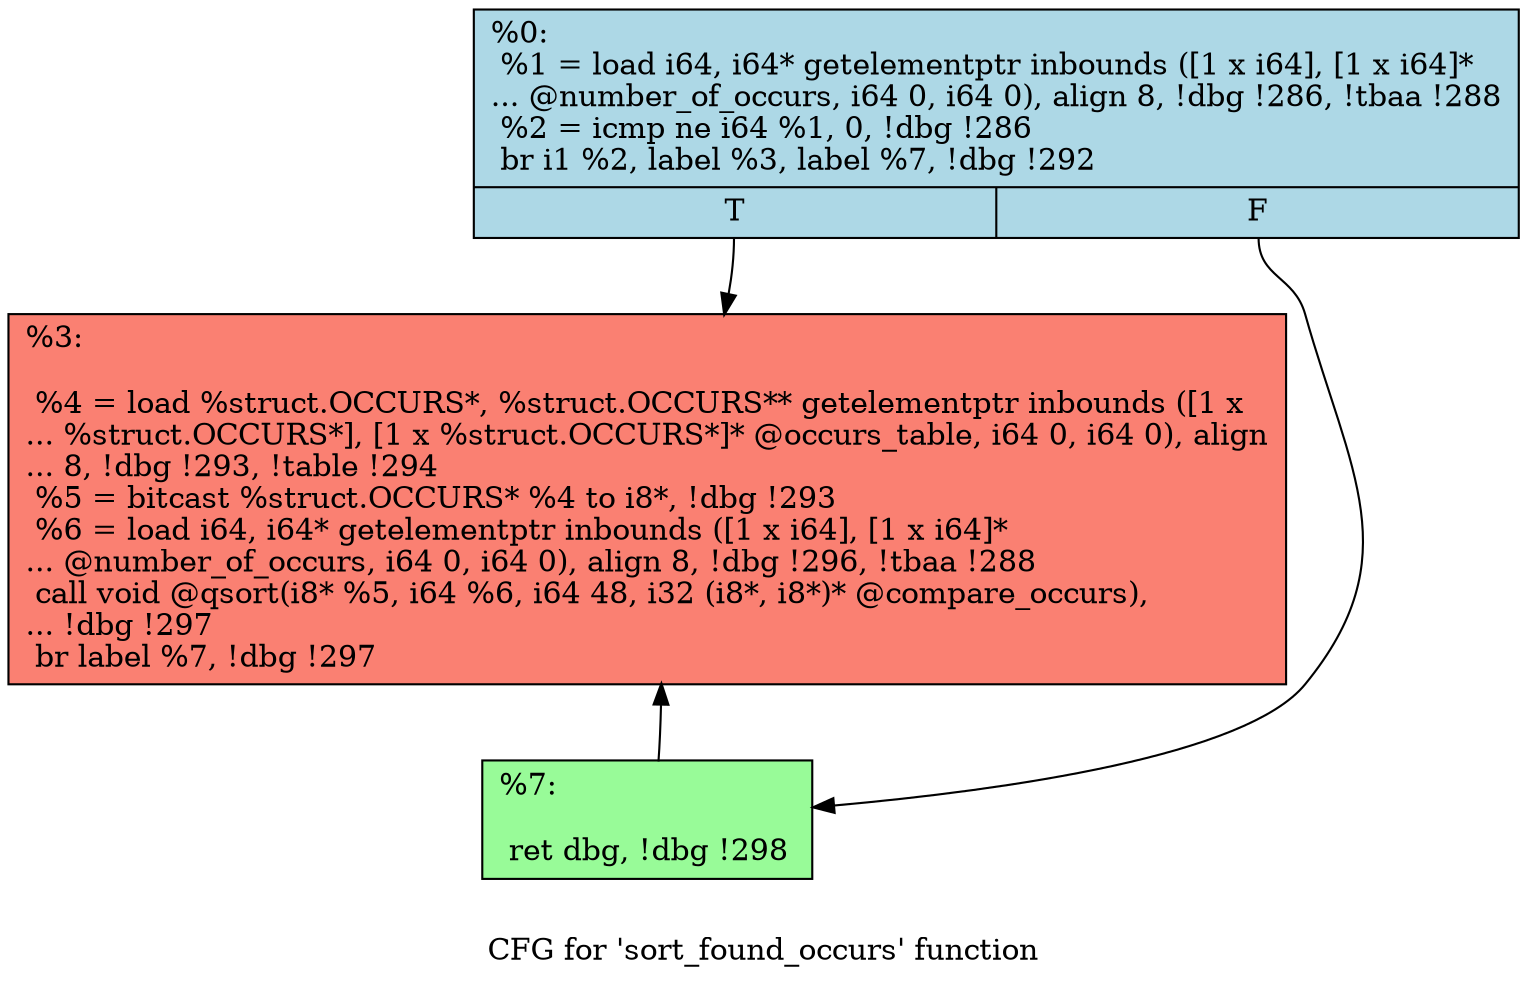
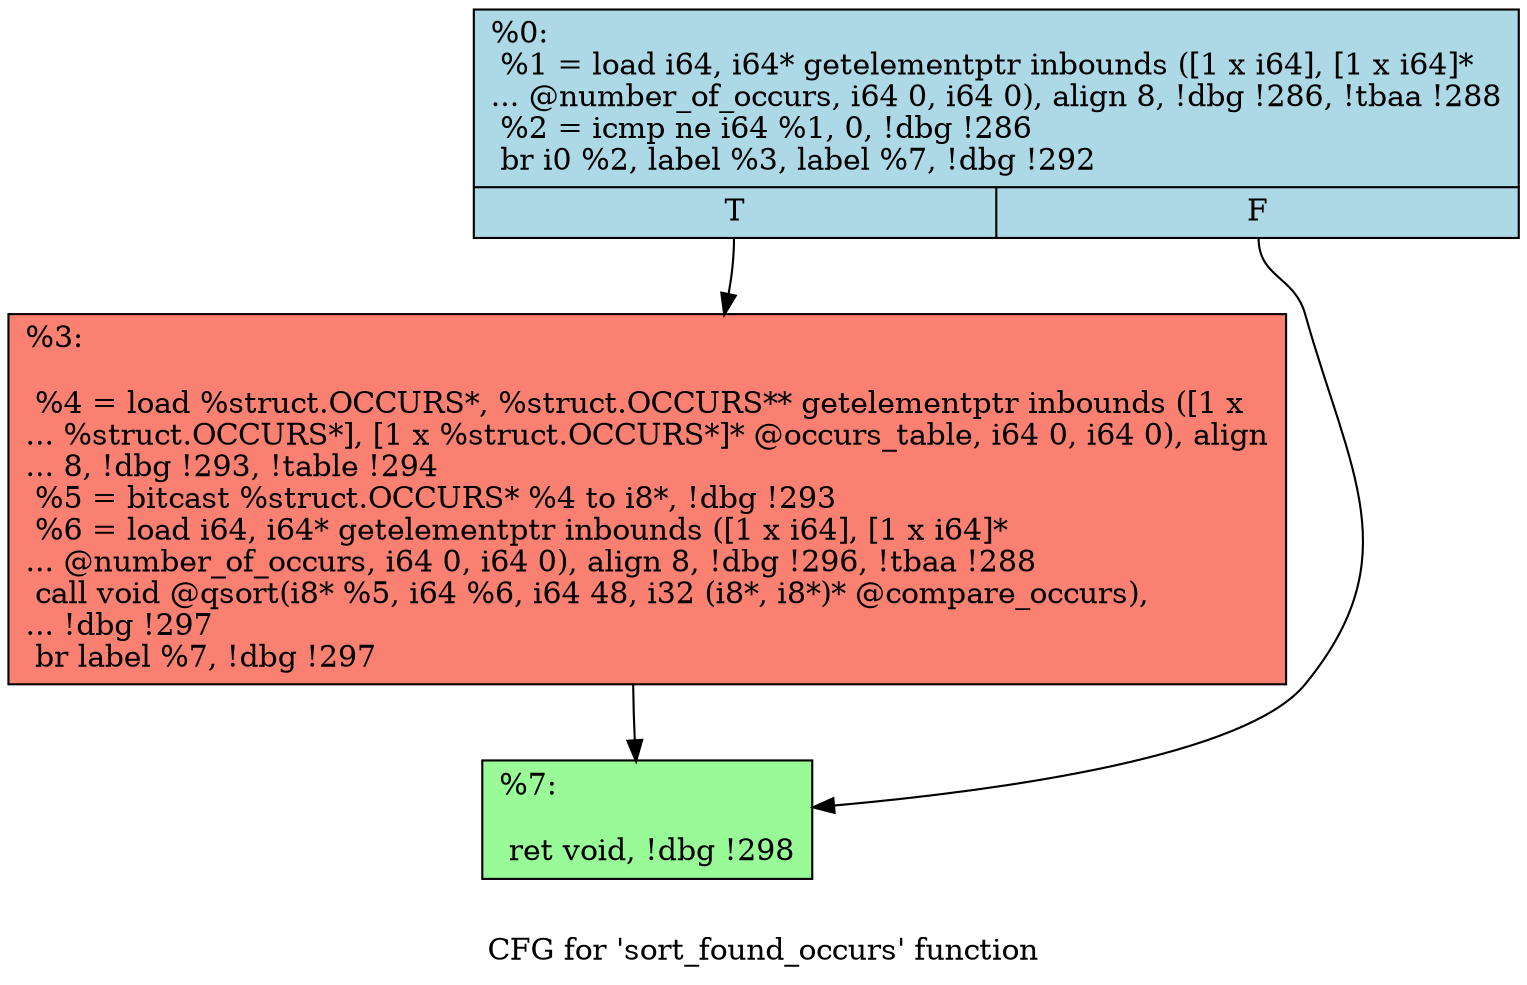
(793, 161) -> (793, 161)
(660, 733) -> (634, 712)
(644, 851) -> (647, 851)
